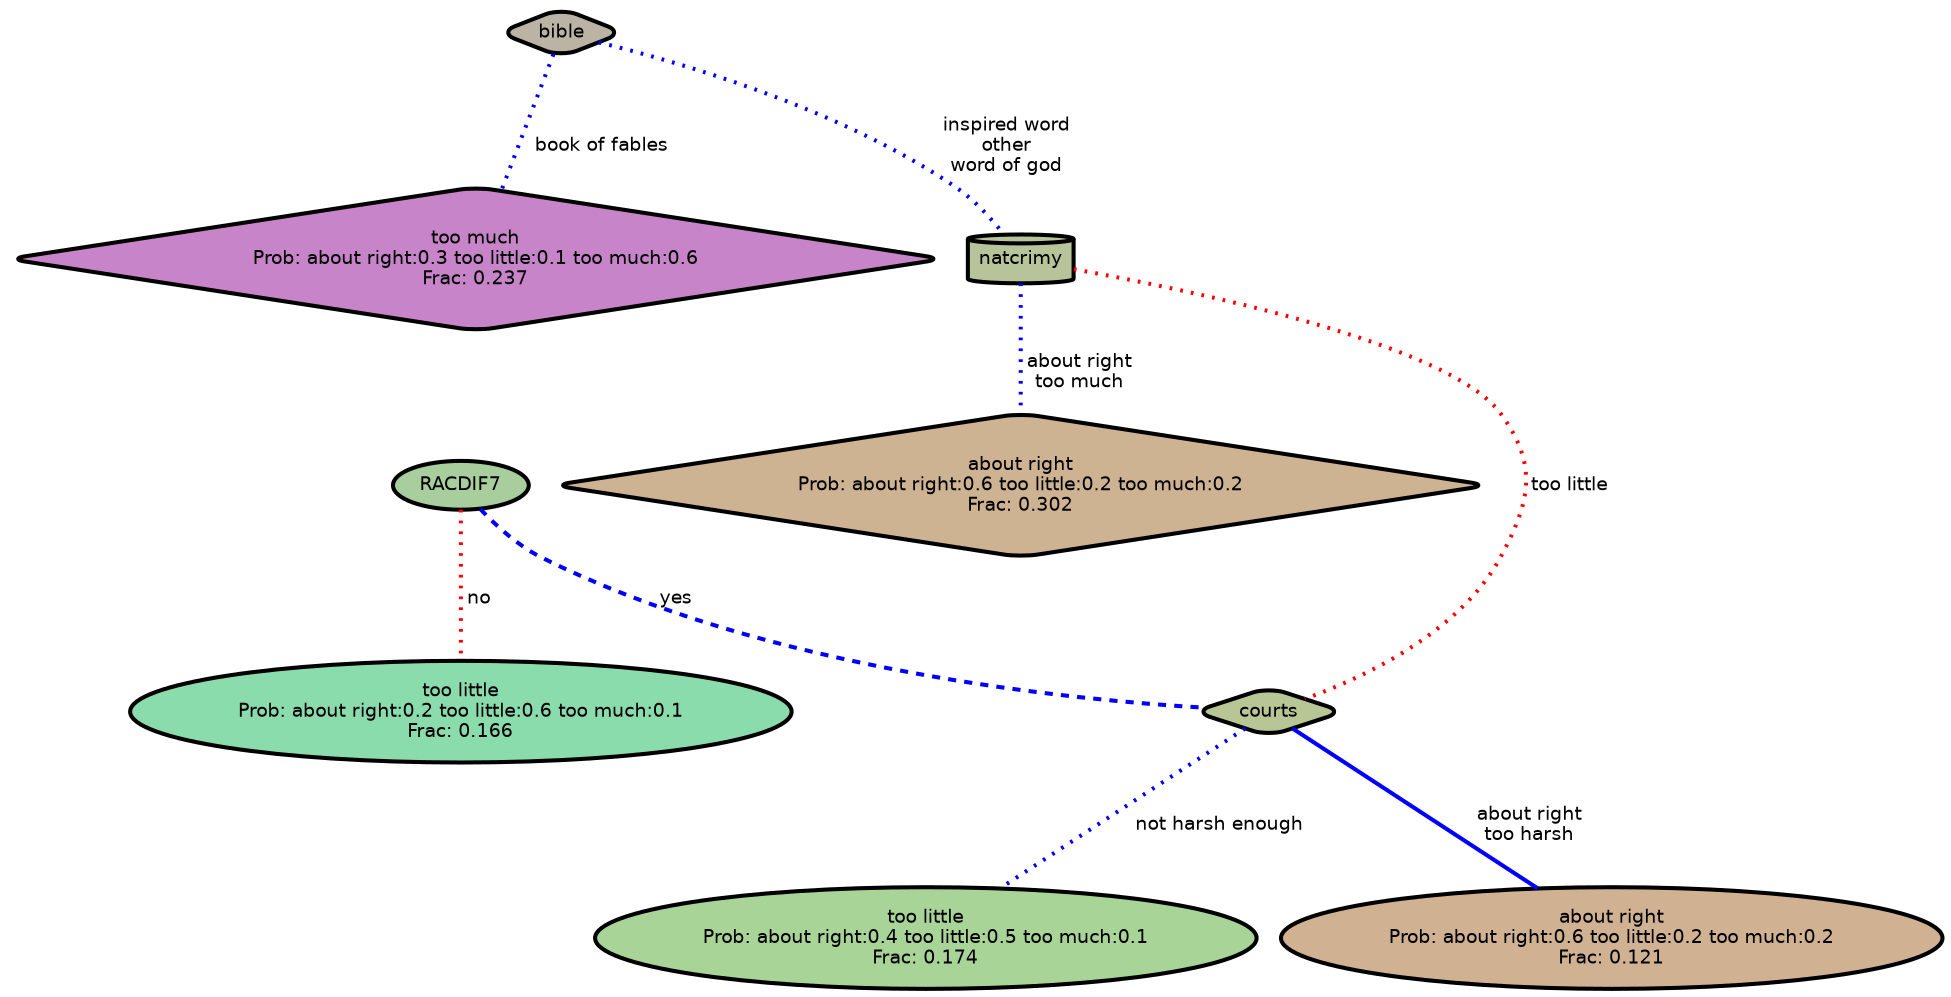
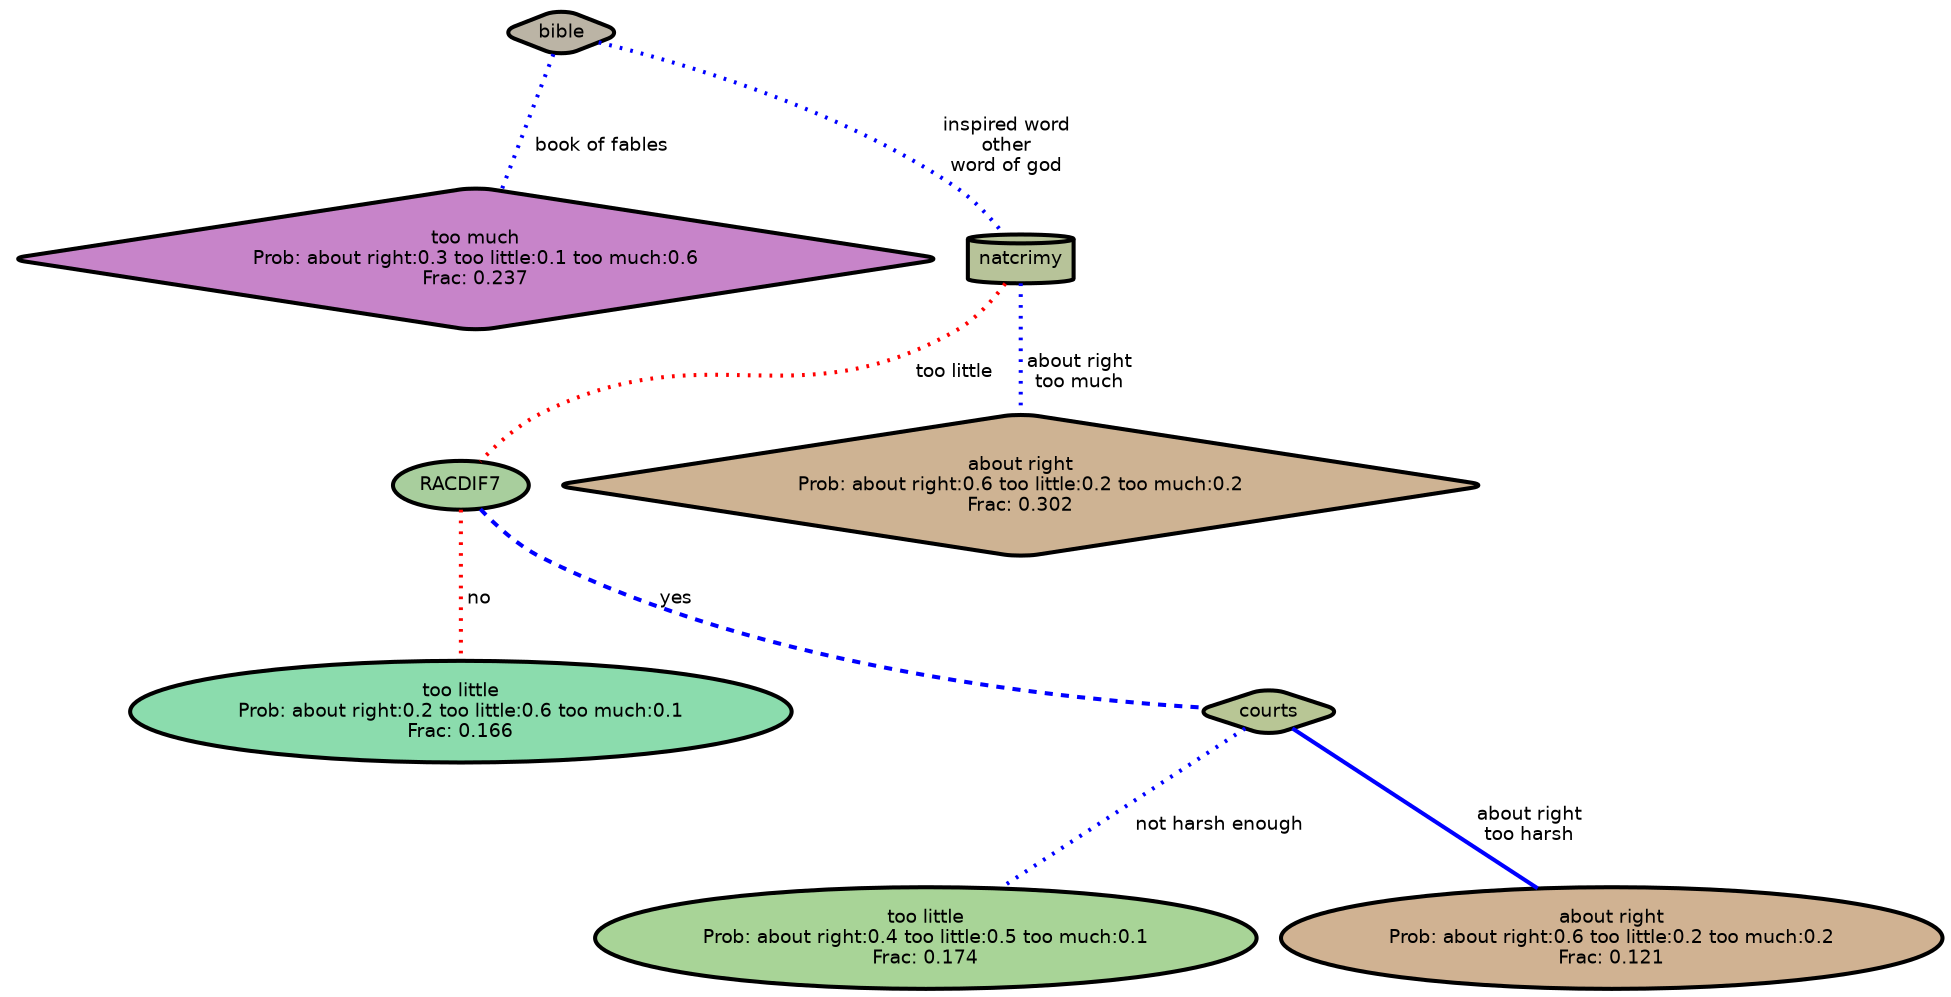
(1480, 395) -> (745, 375)
